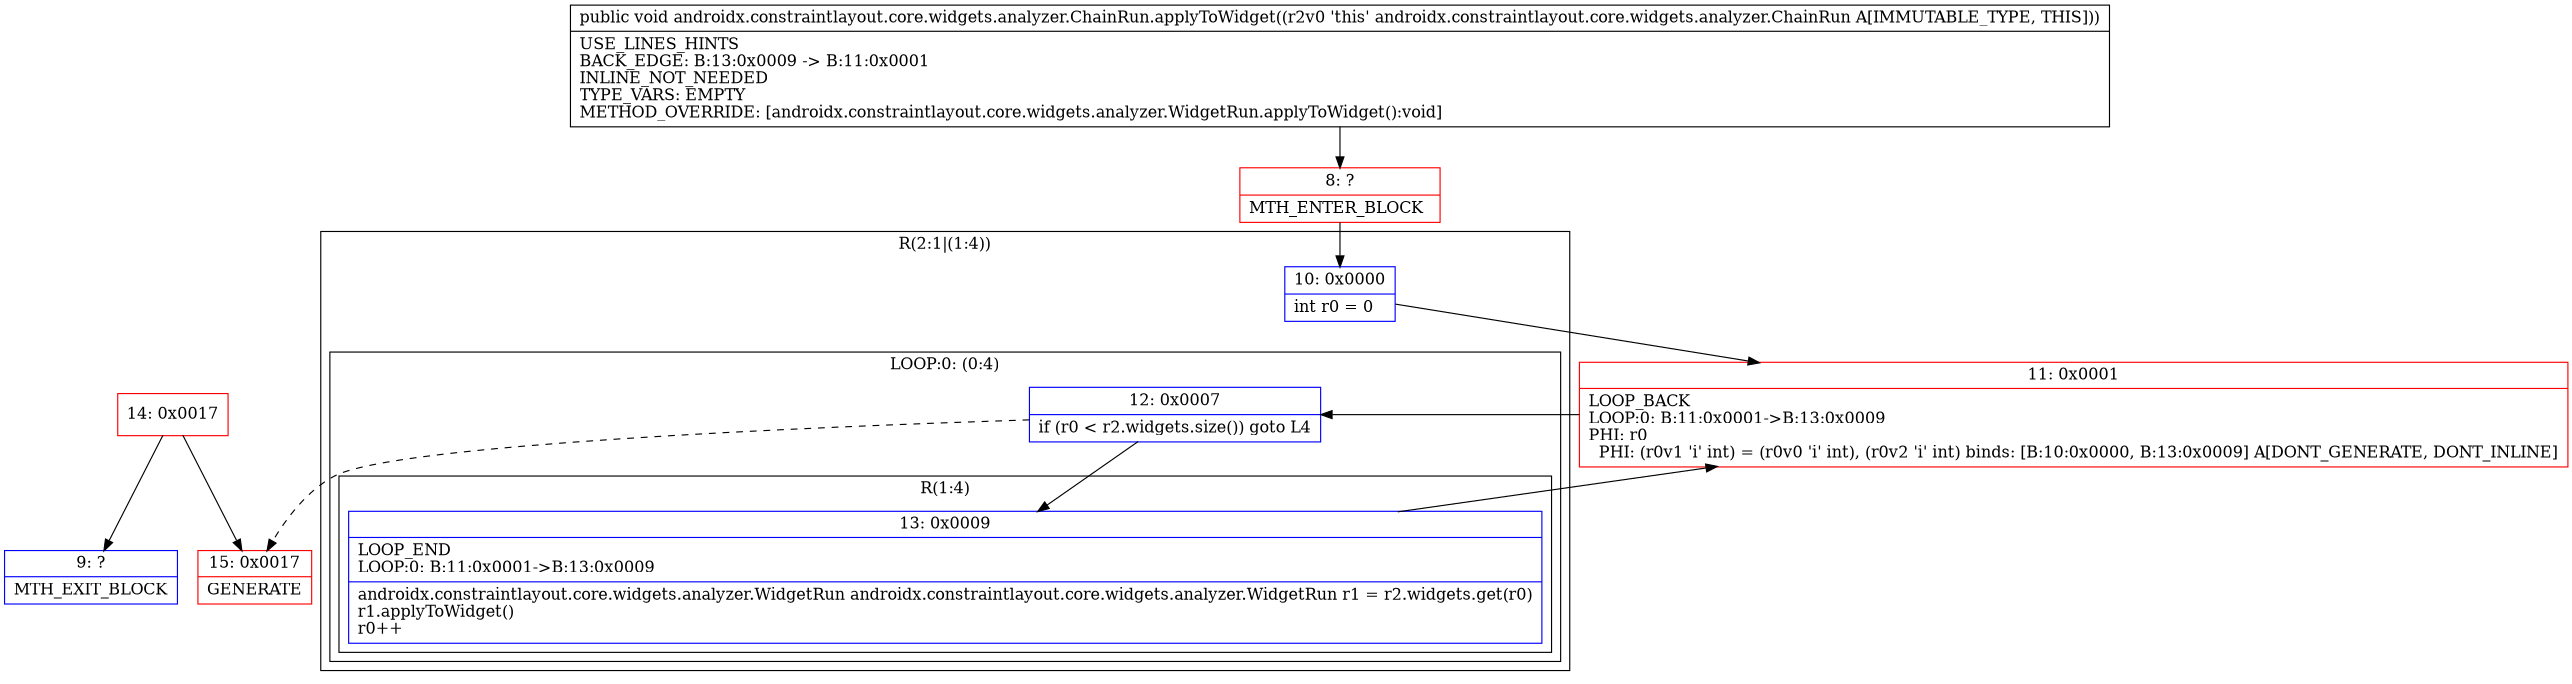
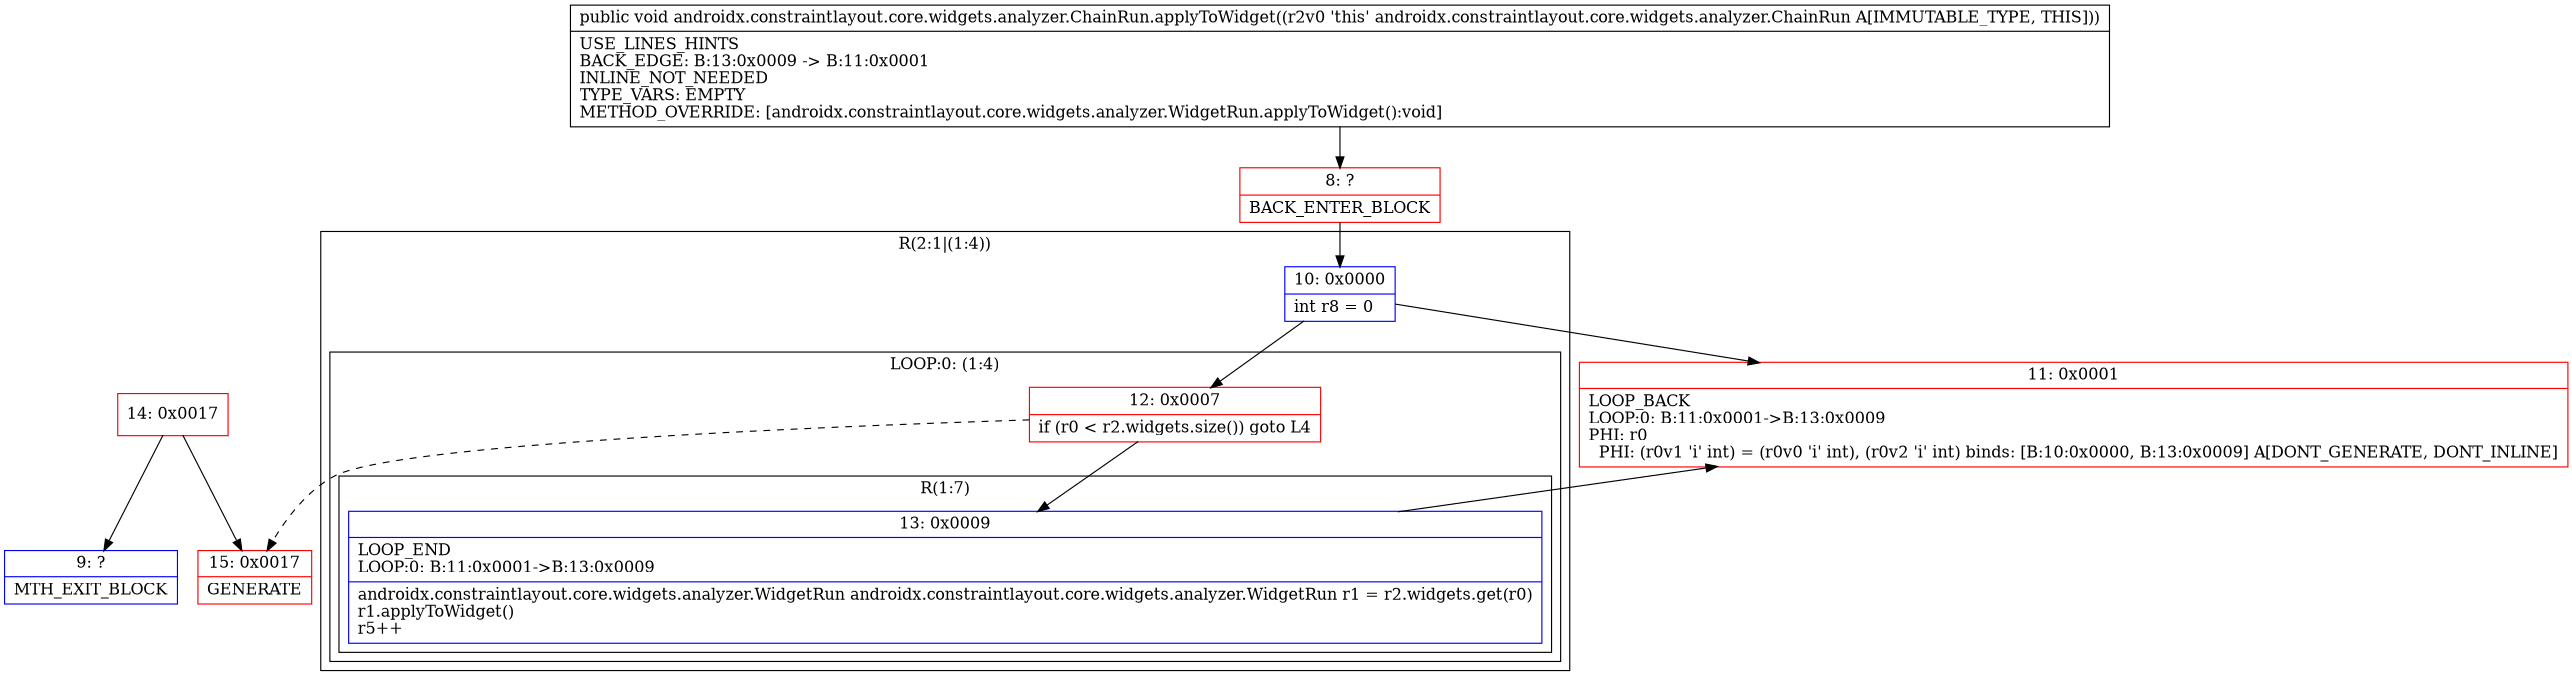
(1337, 208) -> (1340, 208)
(1334, 307) -> (1334, 307)
(945, 365) -> (945, 365)
(1175, 415) -> (1175, 415)
(1456, 415) -> (1271, 345)
(945, 489) -> (945, 489)
(380, 629) -> (380, 629)
